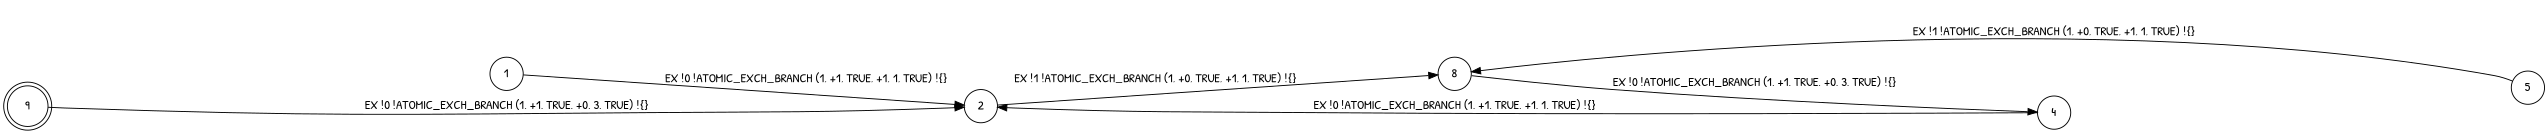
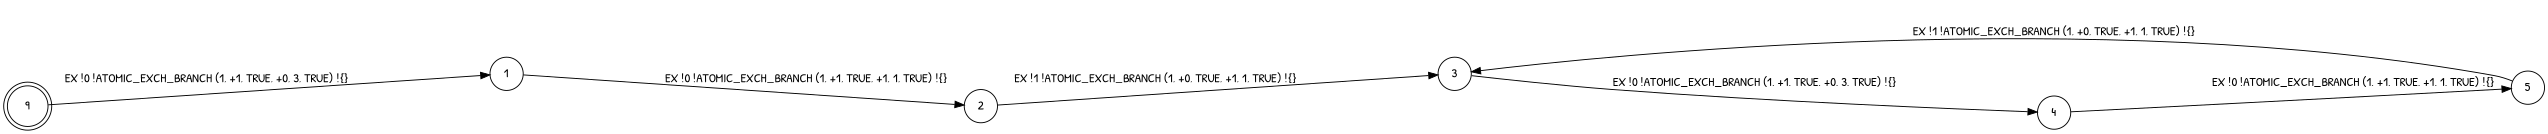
(1455, 74) -> (1455, 74)
(501, 114) -> (264, 90)
(1522, 114) -> (2287, 101)
